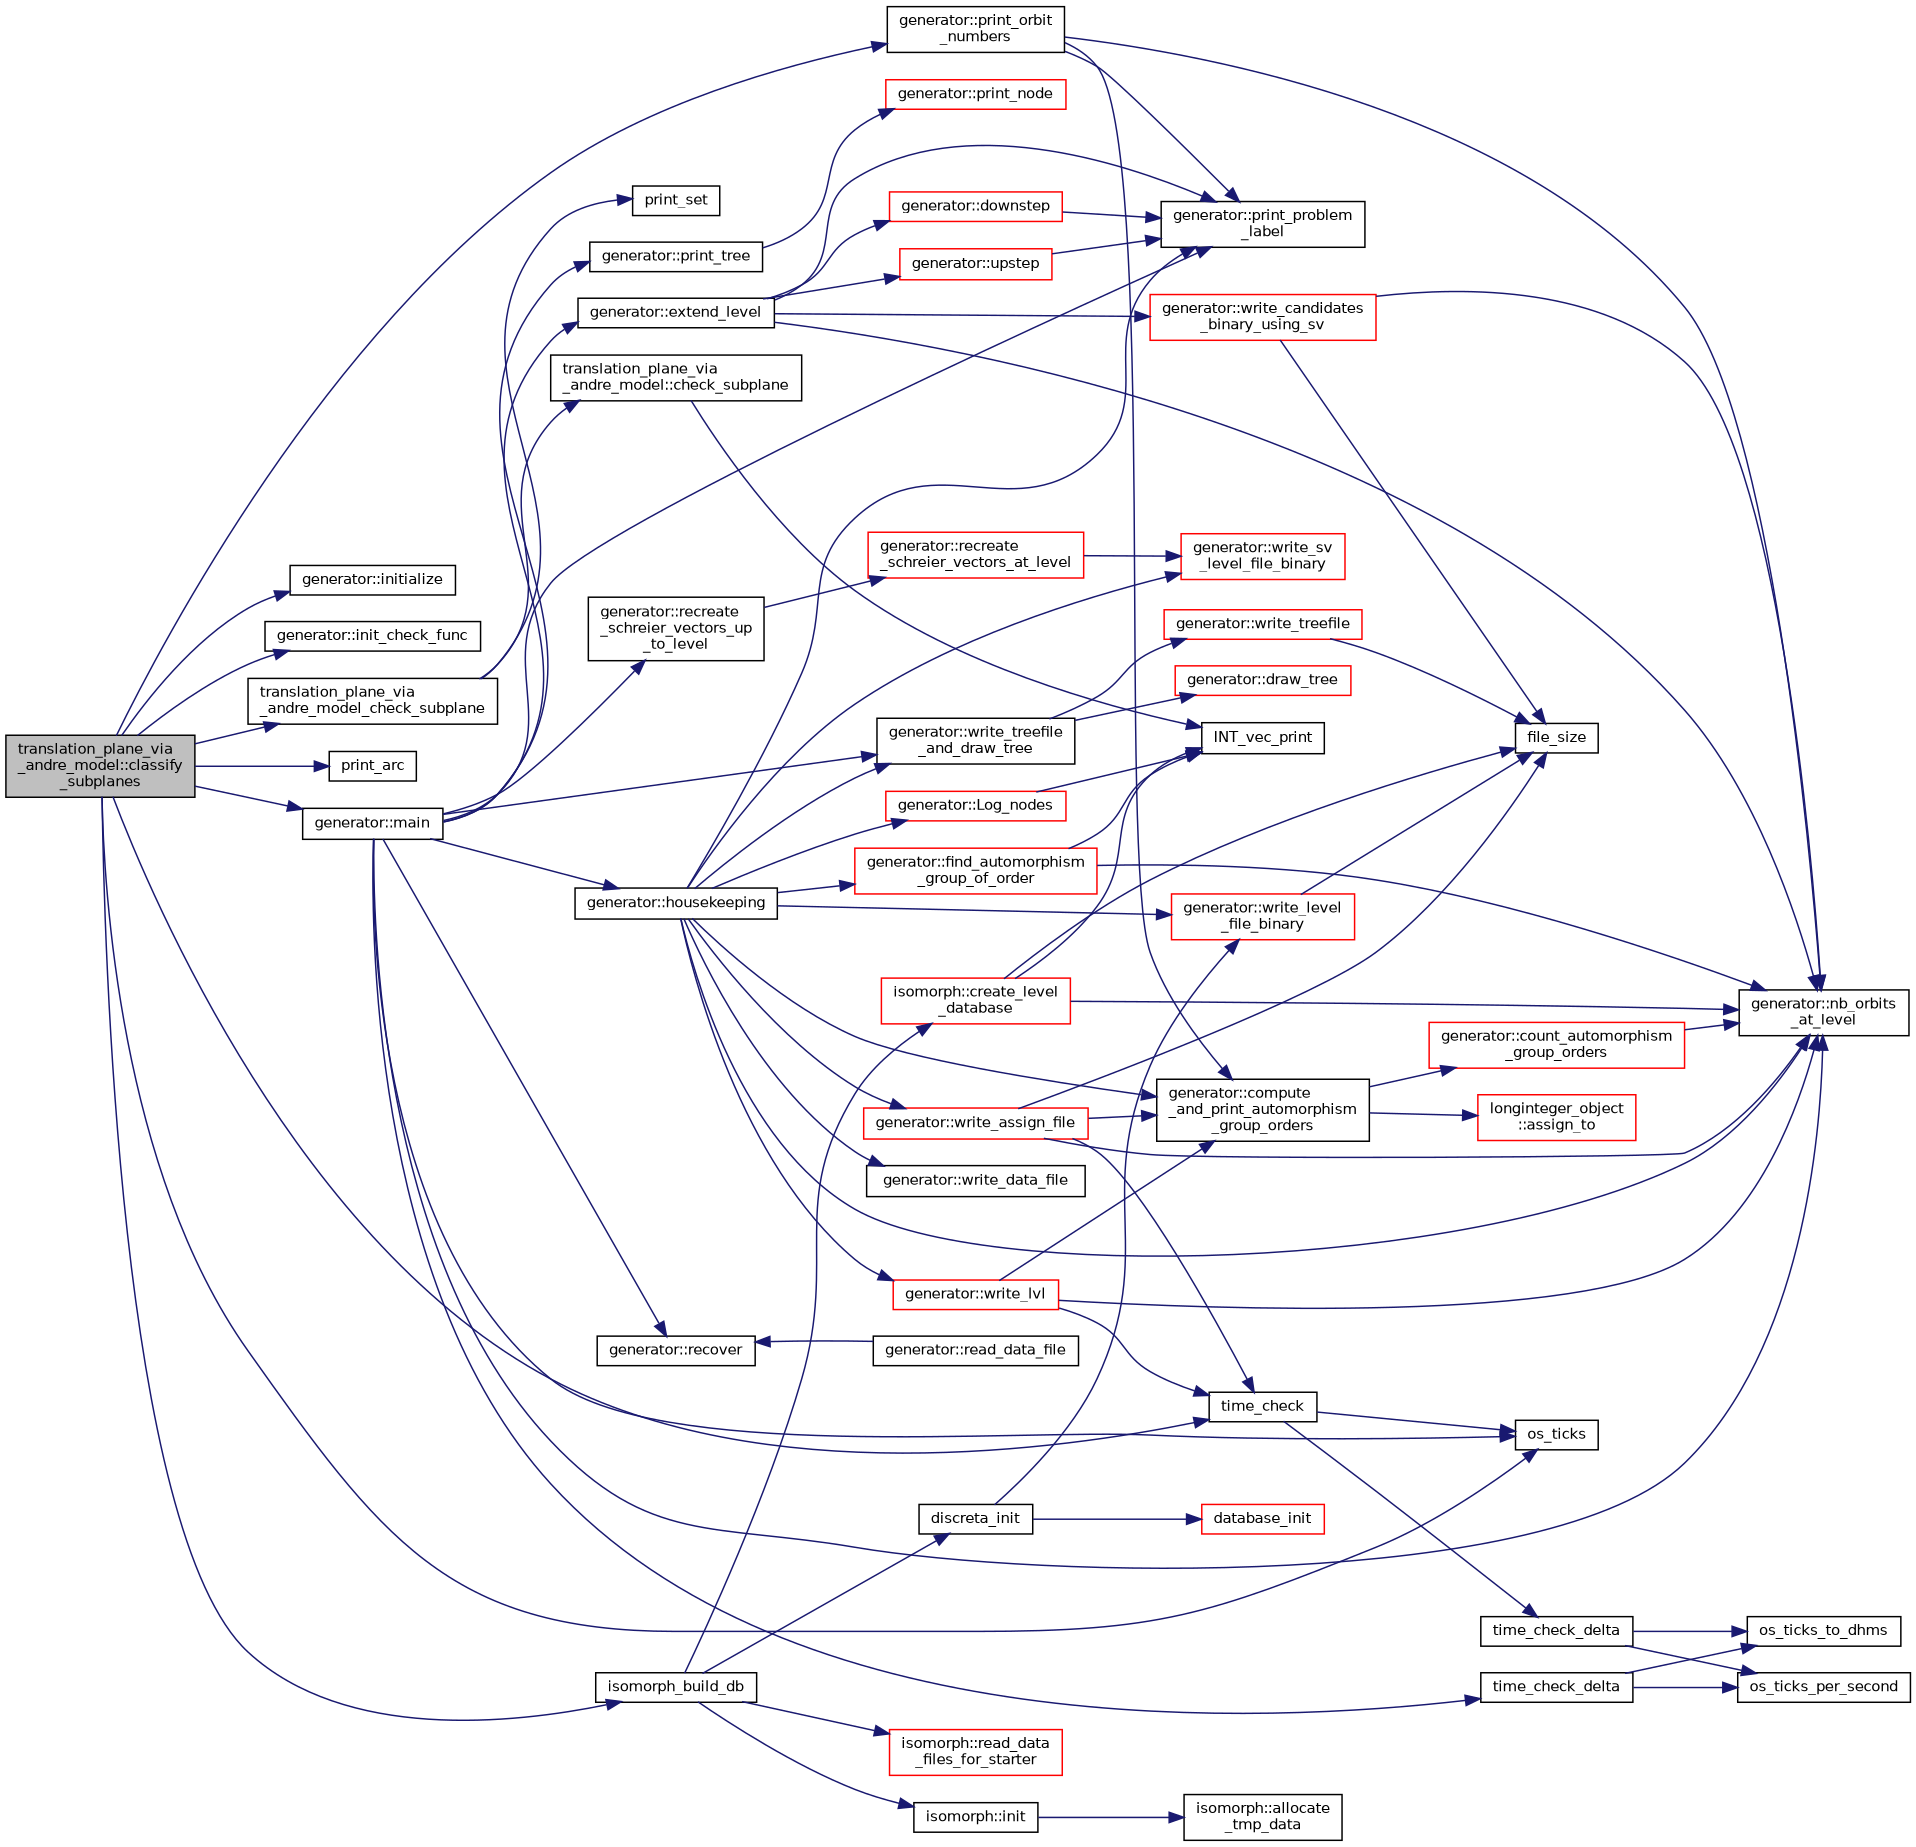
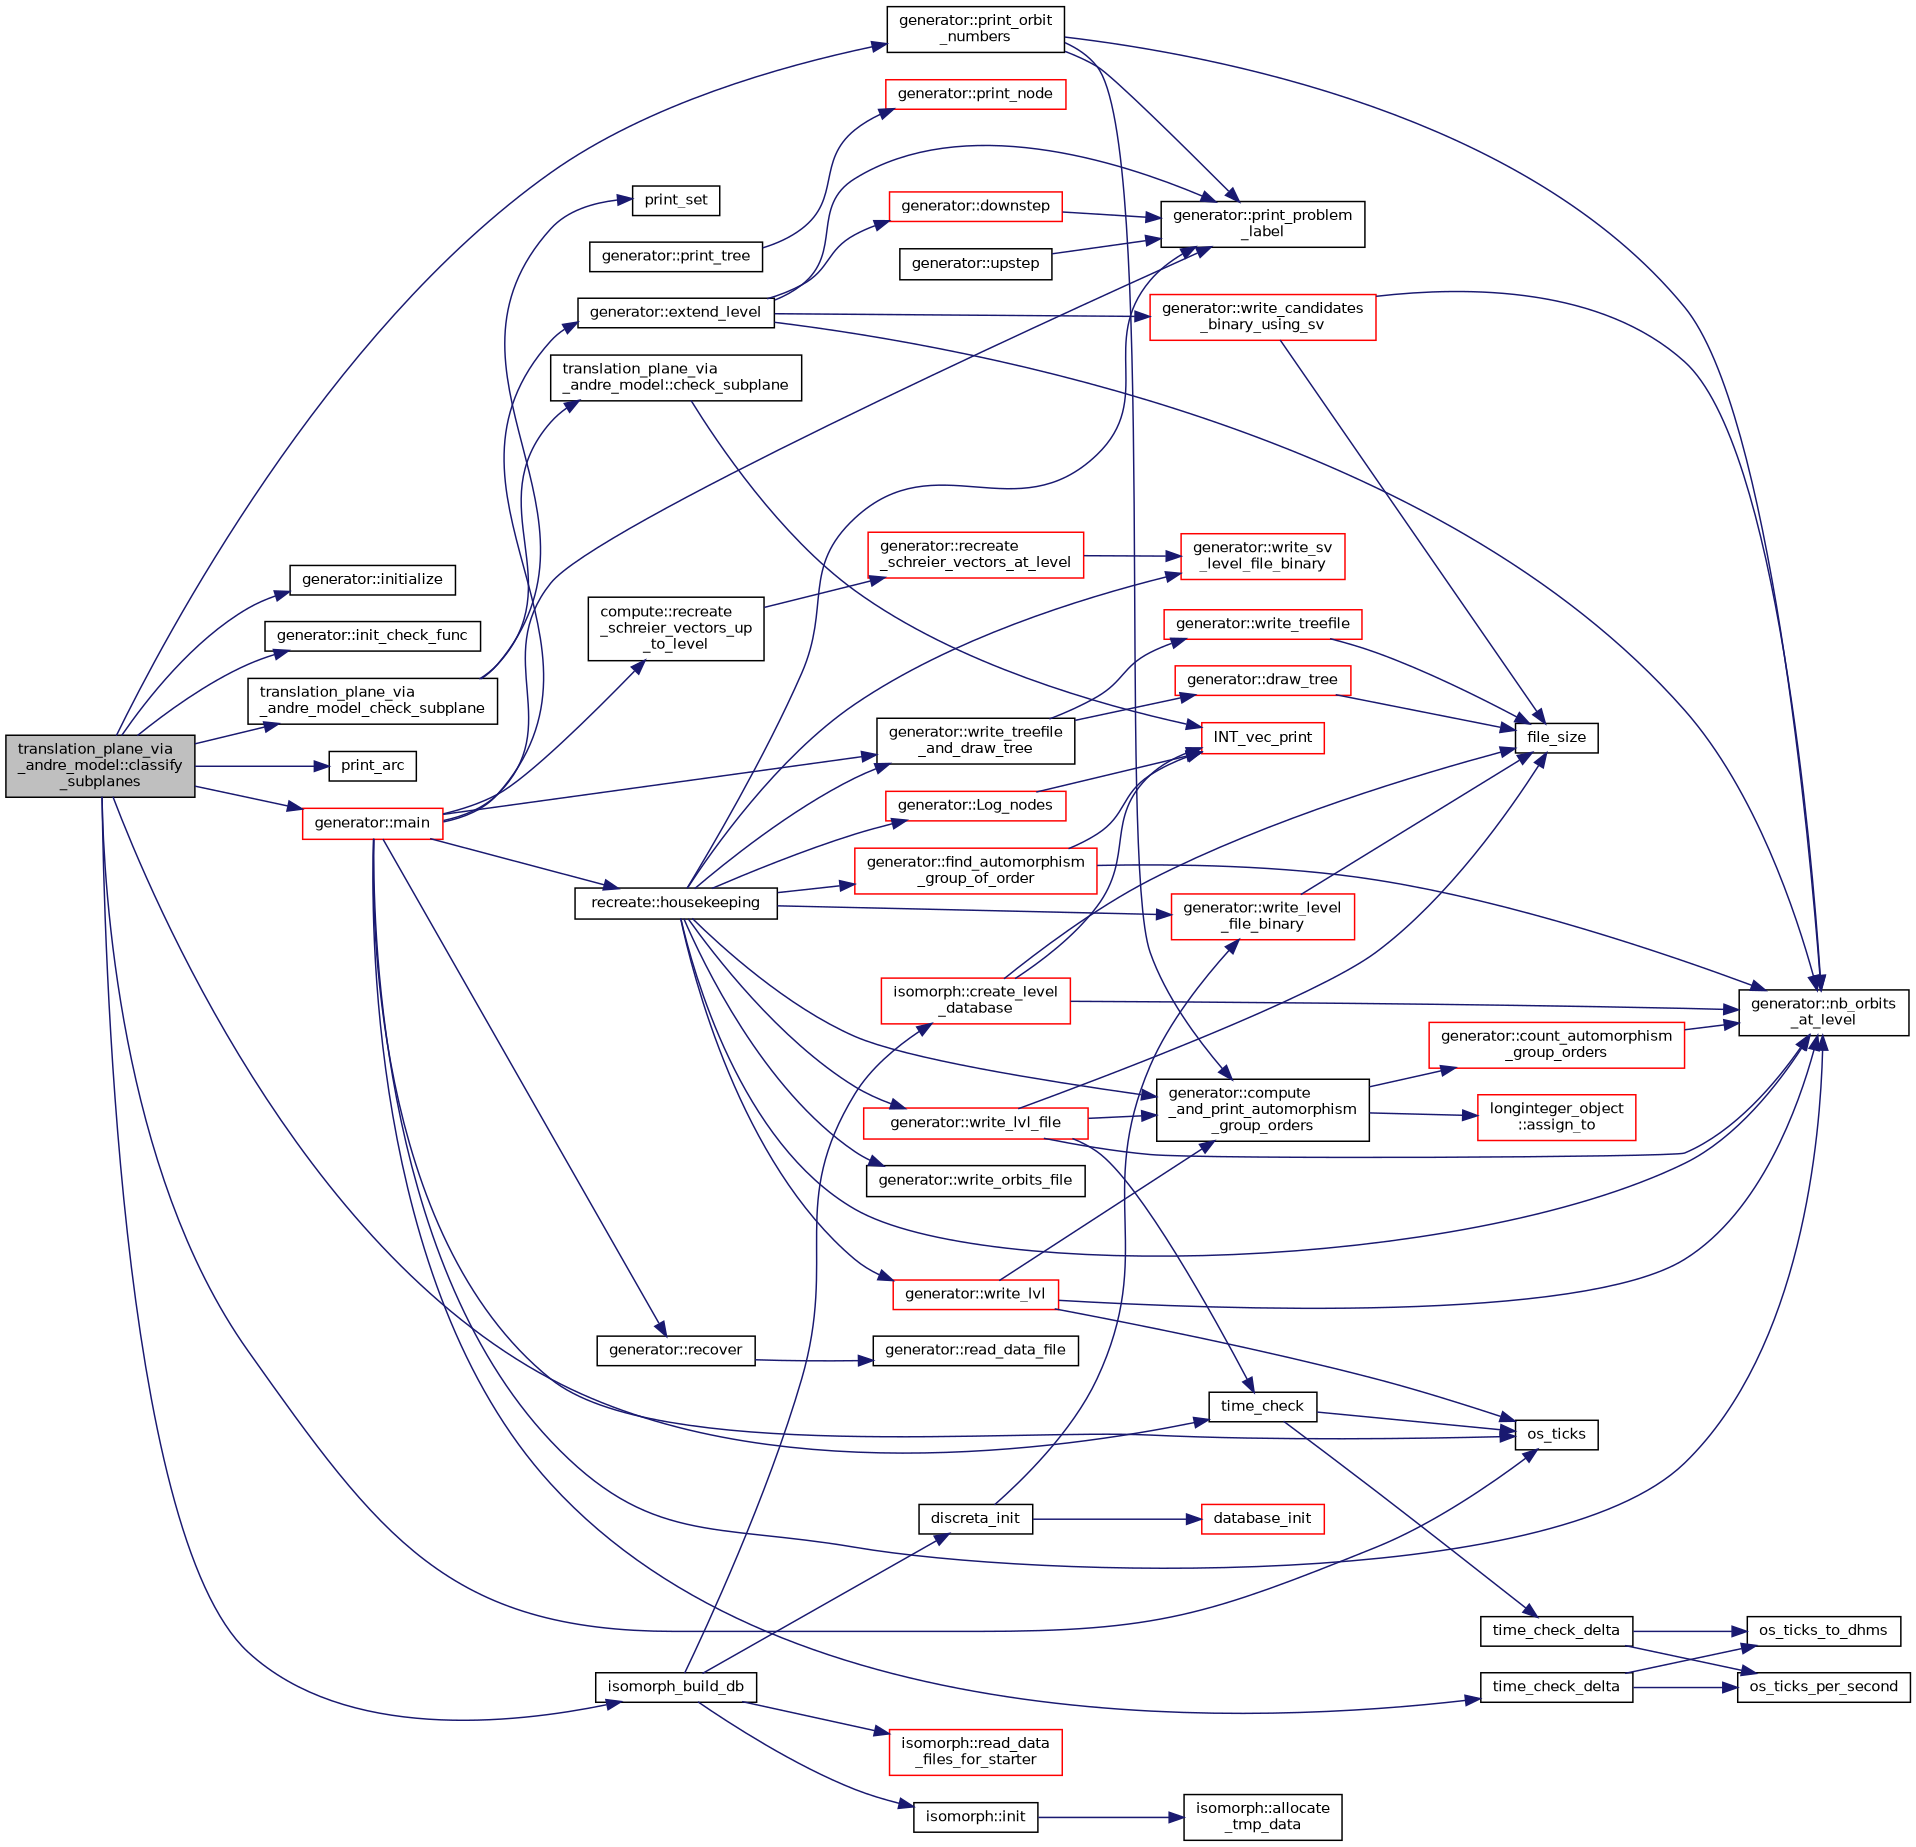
(976, 264) -> (976, 264)
(824, 289) -> none
(500, 415) -> none
(676, 629) -> (676, 629)
none -> (1418, 711)
(1263, 738) -> (1263, 738)
(373, 824) -> (373, 824)
(676, 904) -> (676, 904)
(976, 1124) -> (976, 1124)
(976, 1181) -> (976, 1181)
(822, 1341) -> (796, 1361)
(1126, 1350) -> (1279, 1355)
